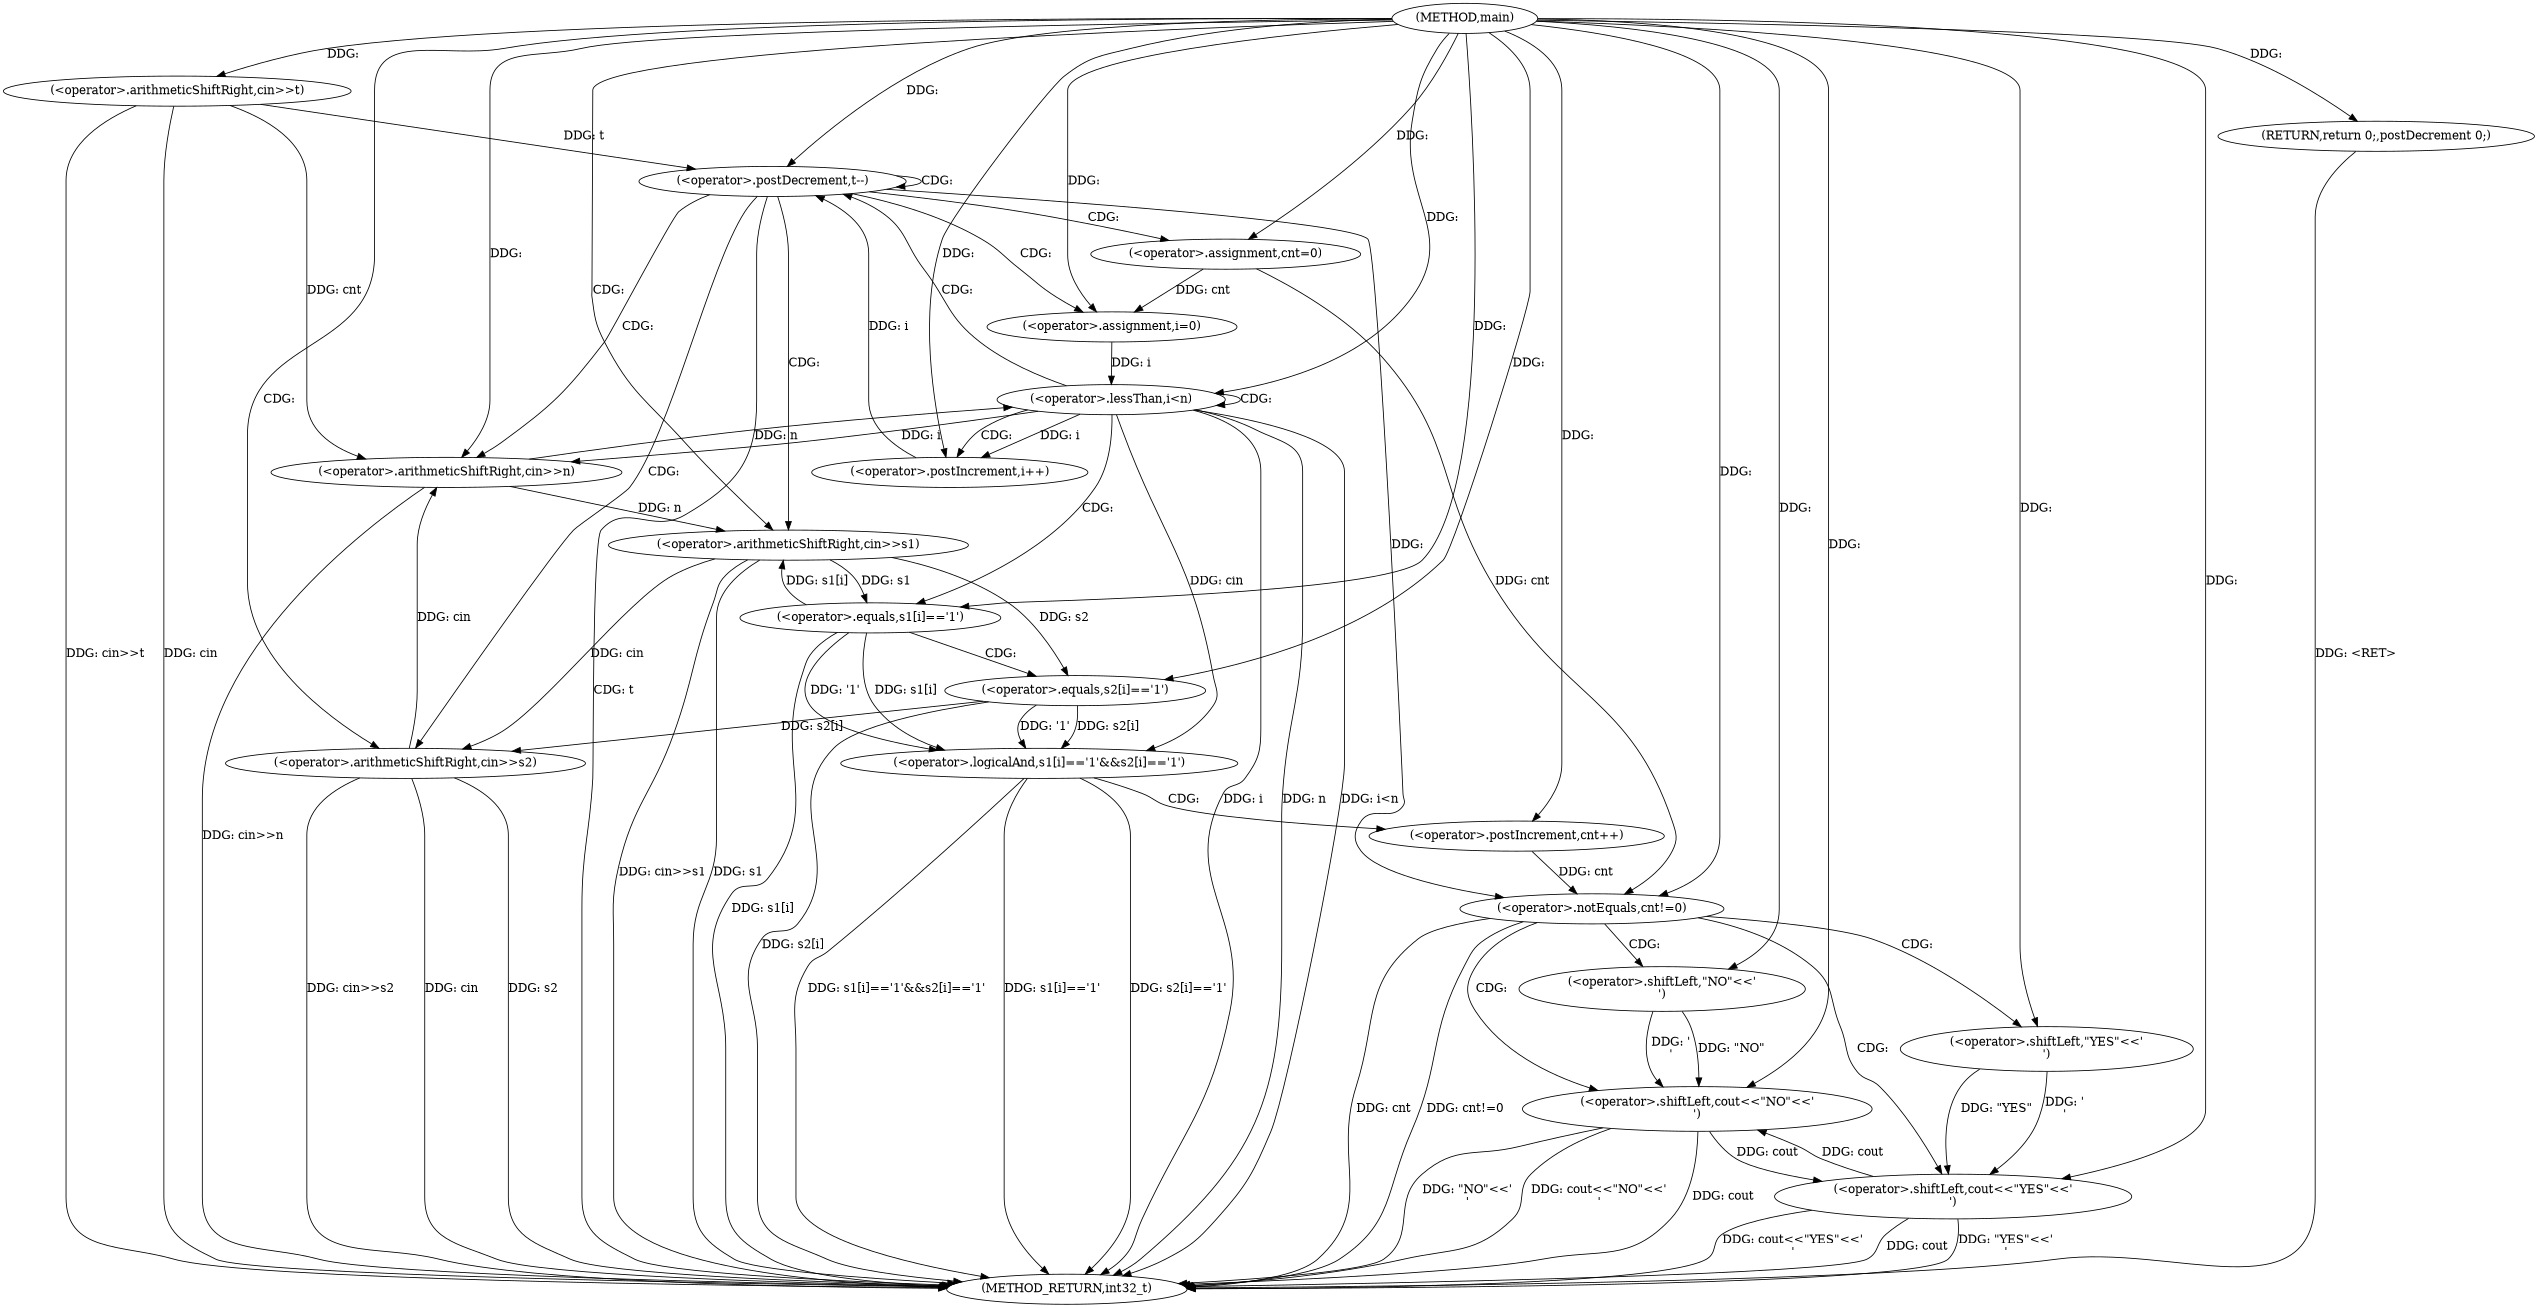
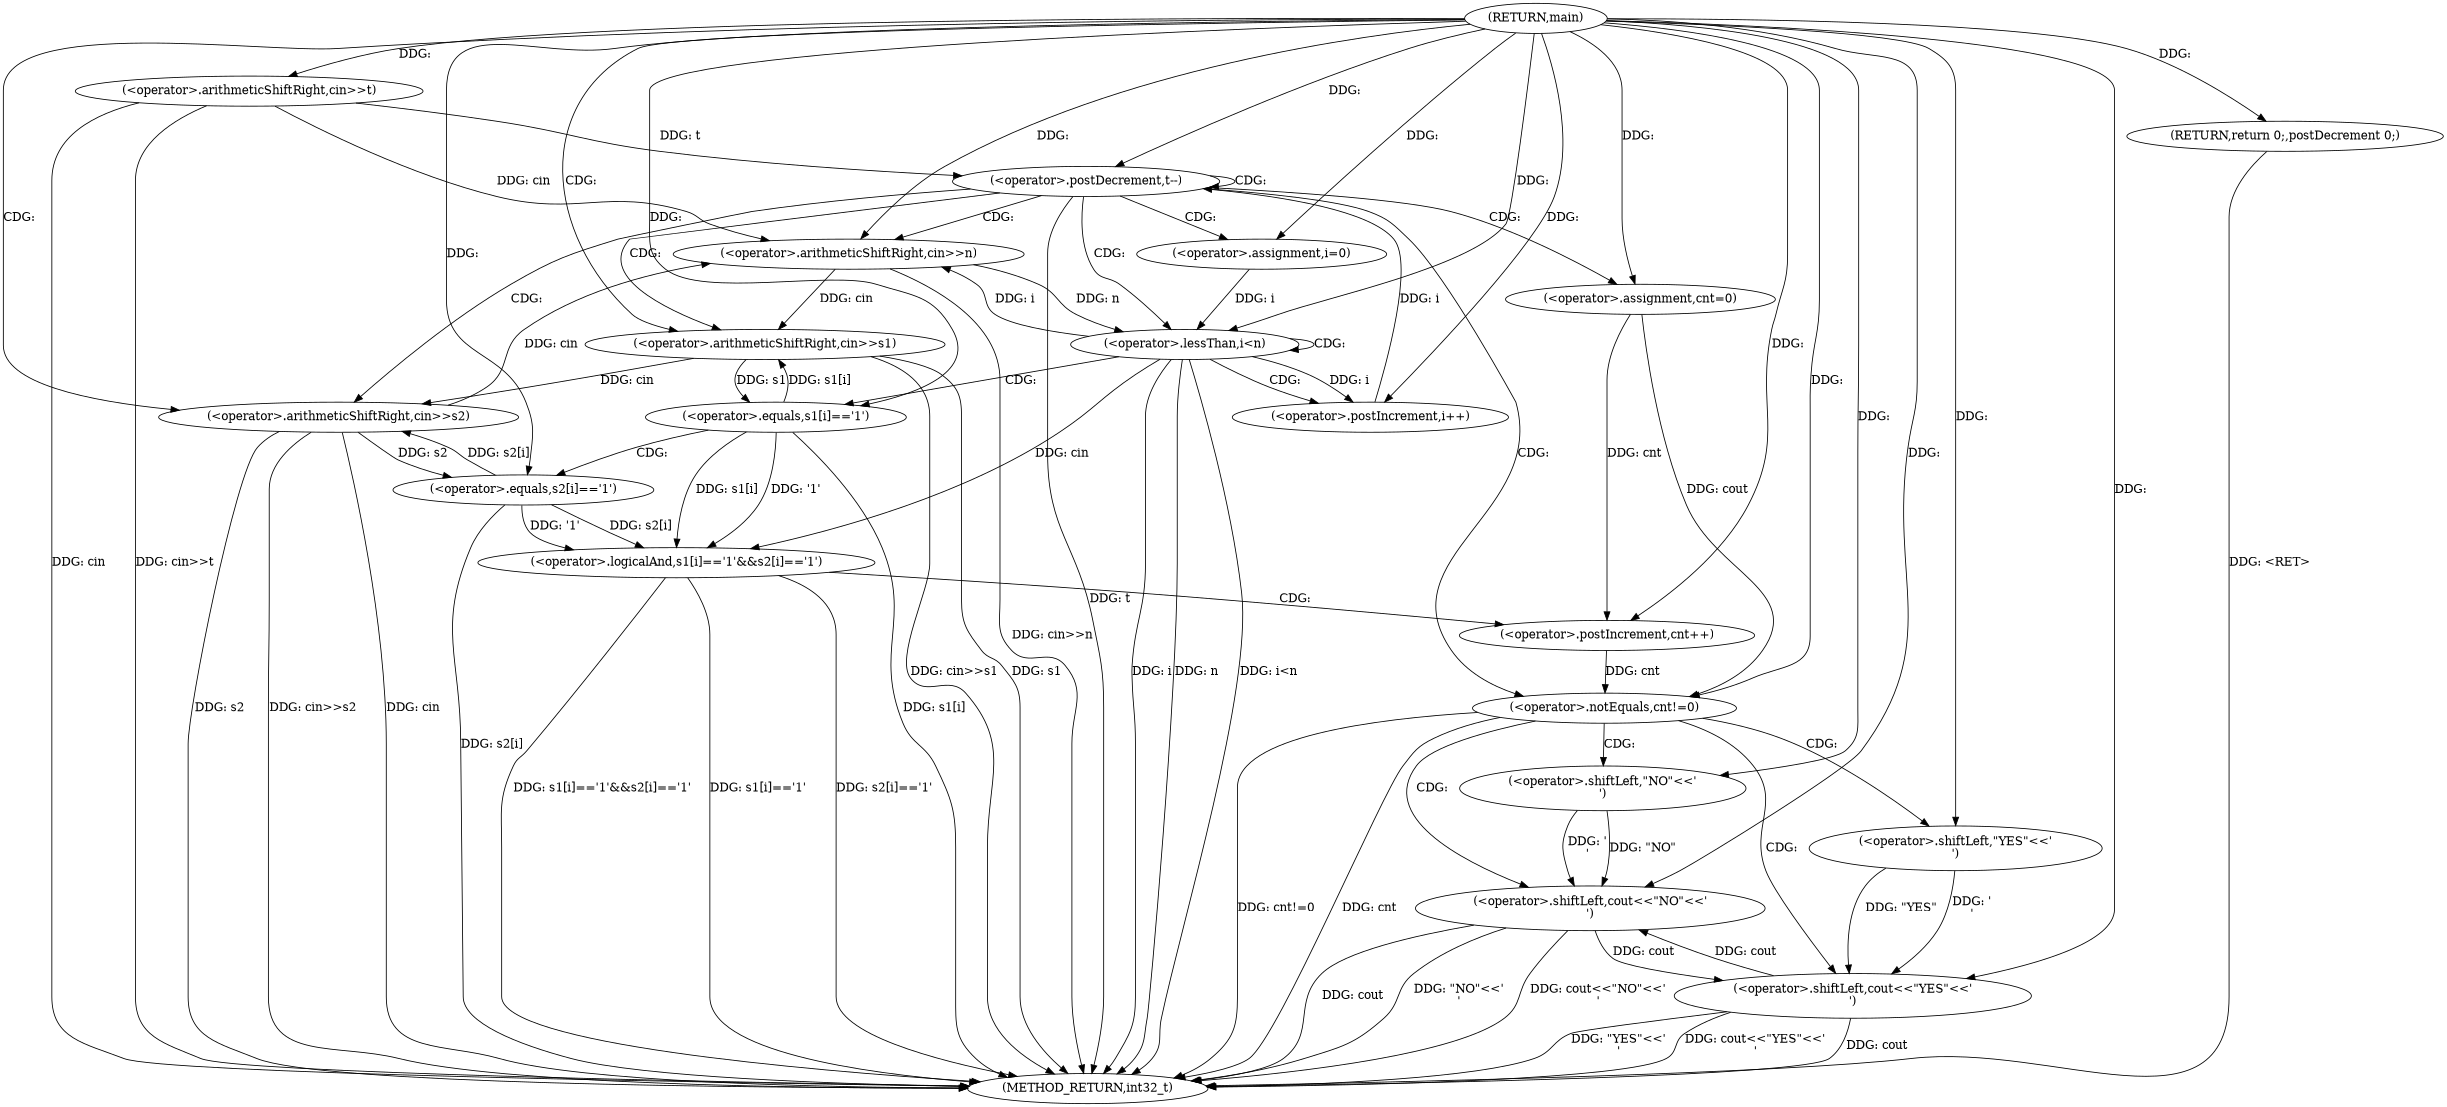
(1465, 18) -> (1536, 18)
(1172, 288) -> (1607, 461)
(334, 291) -> (523, 181)
(947, 305) -> (1099, 275)
(660, 509) -> (846, 299)
(1409, 545) -> (1536, 454)
(1523, 582) -> (1717, 490)
(992, 593) -> (398, 460)
(614, 691) -> (1110, 599)
